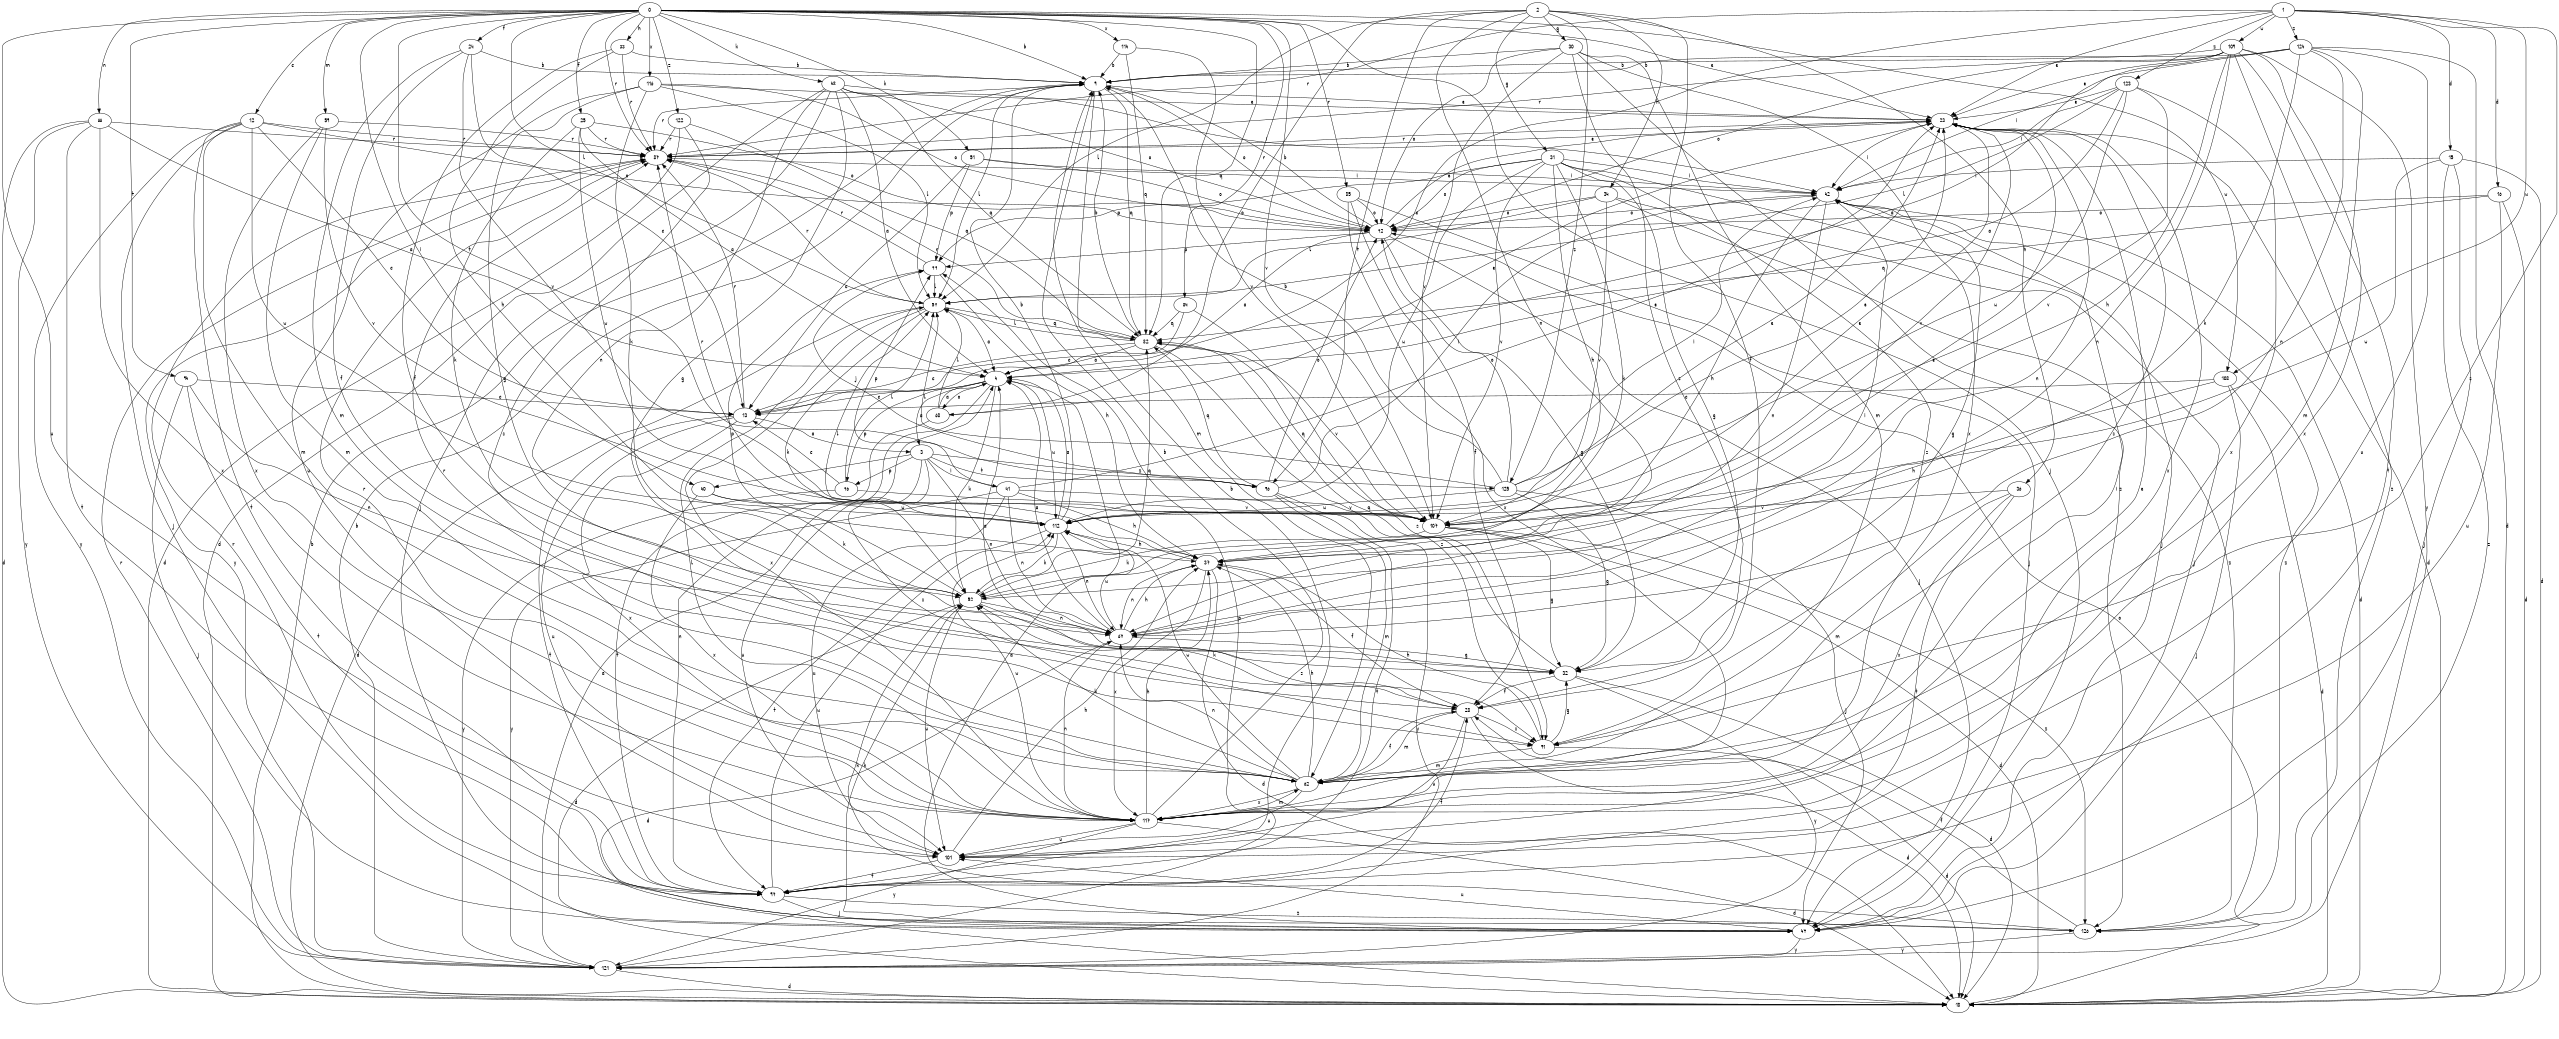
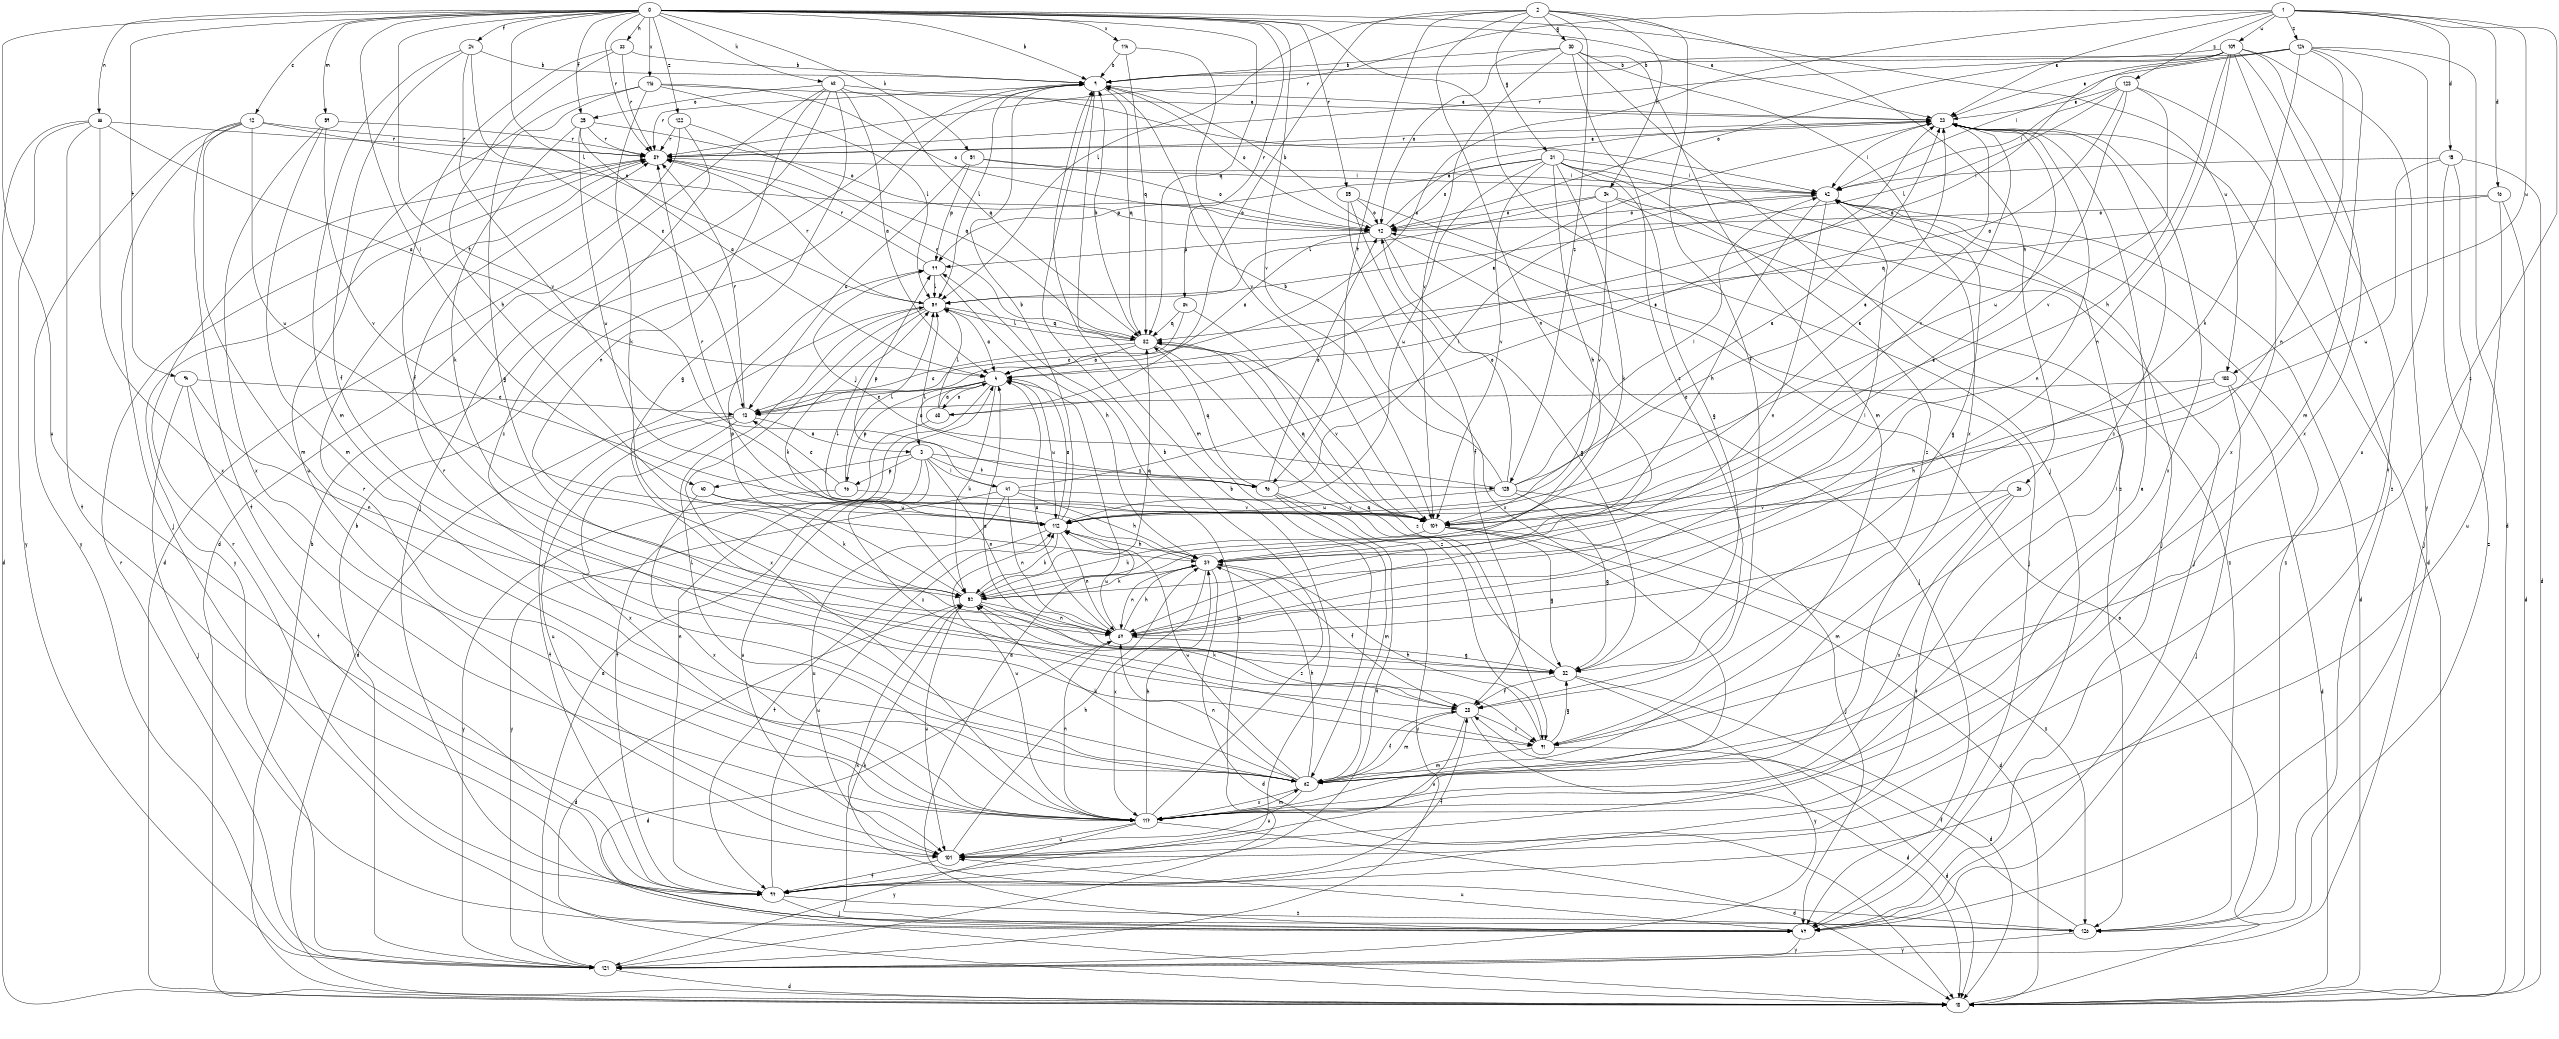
(1106, 152) -> (715, 96)
(463, 354) -> none
none -> (1093, 588)
